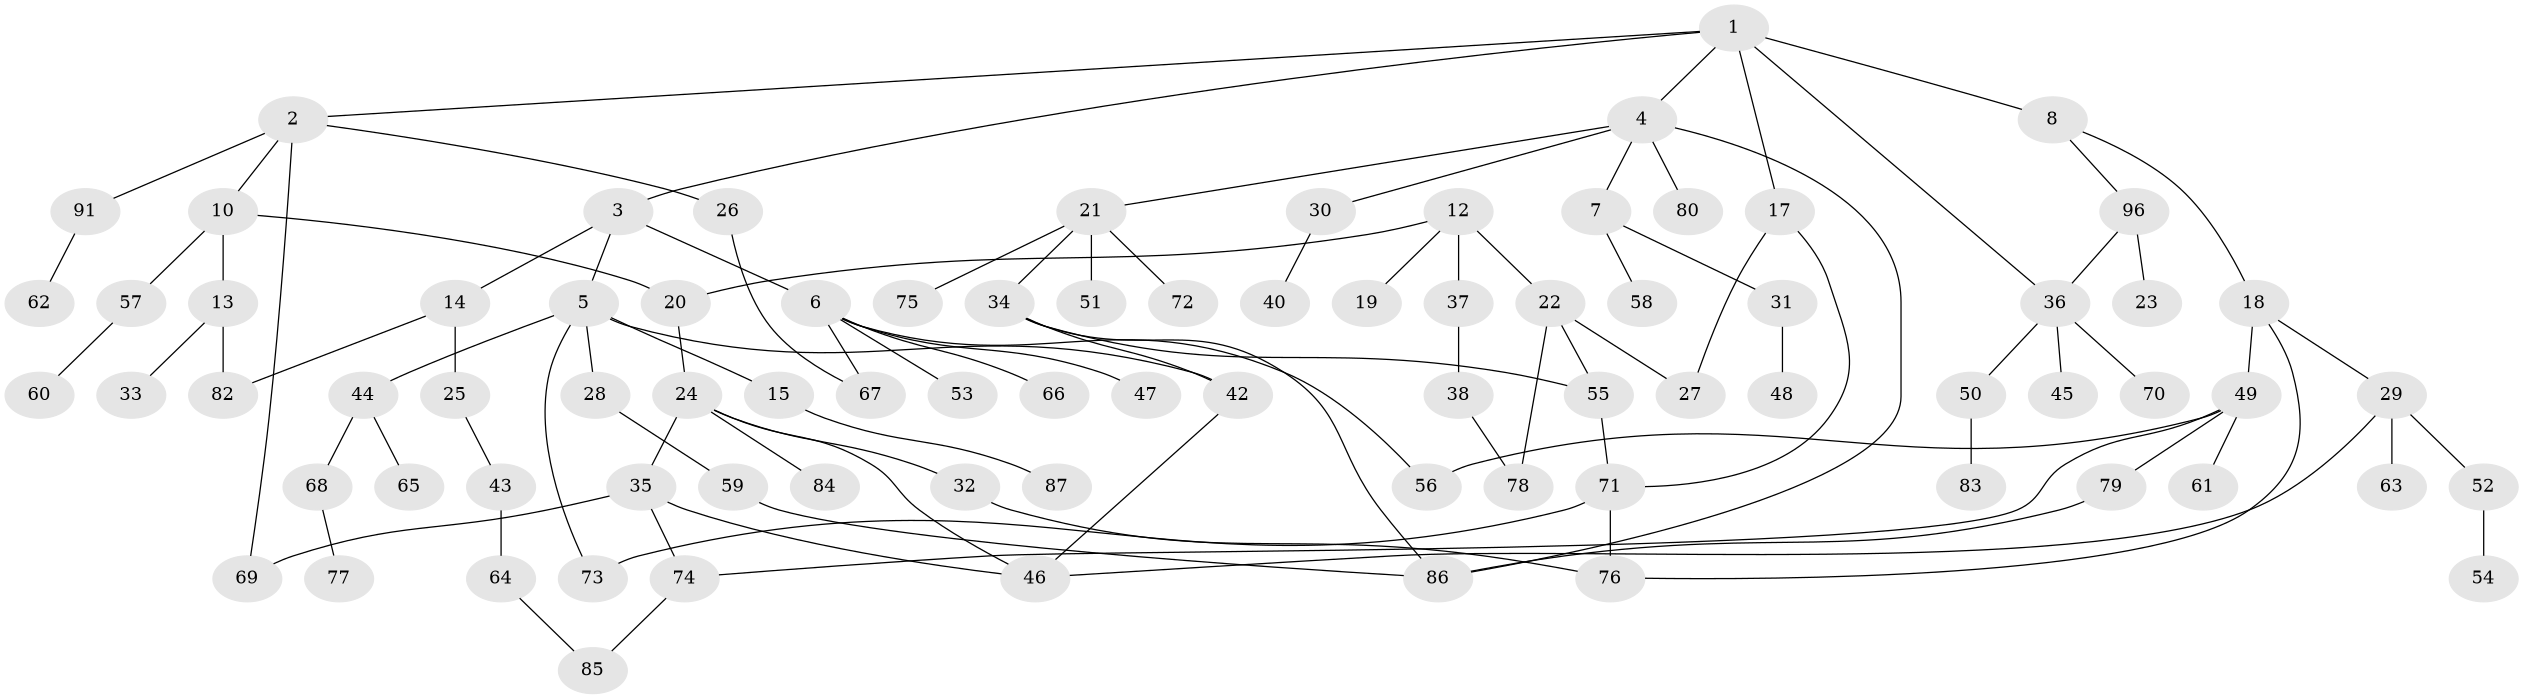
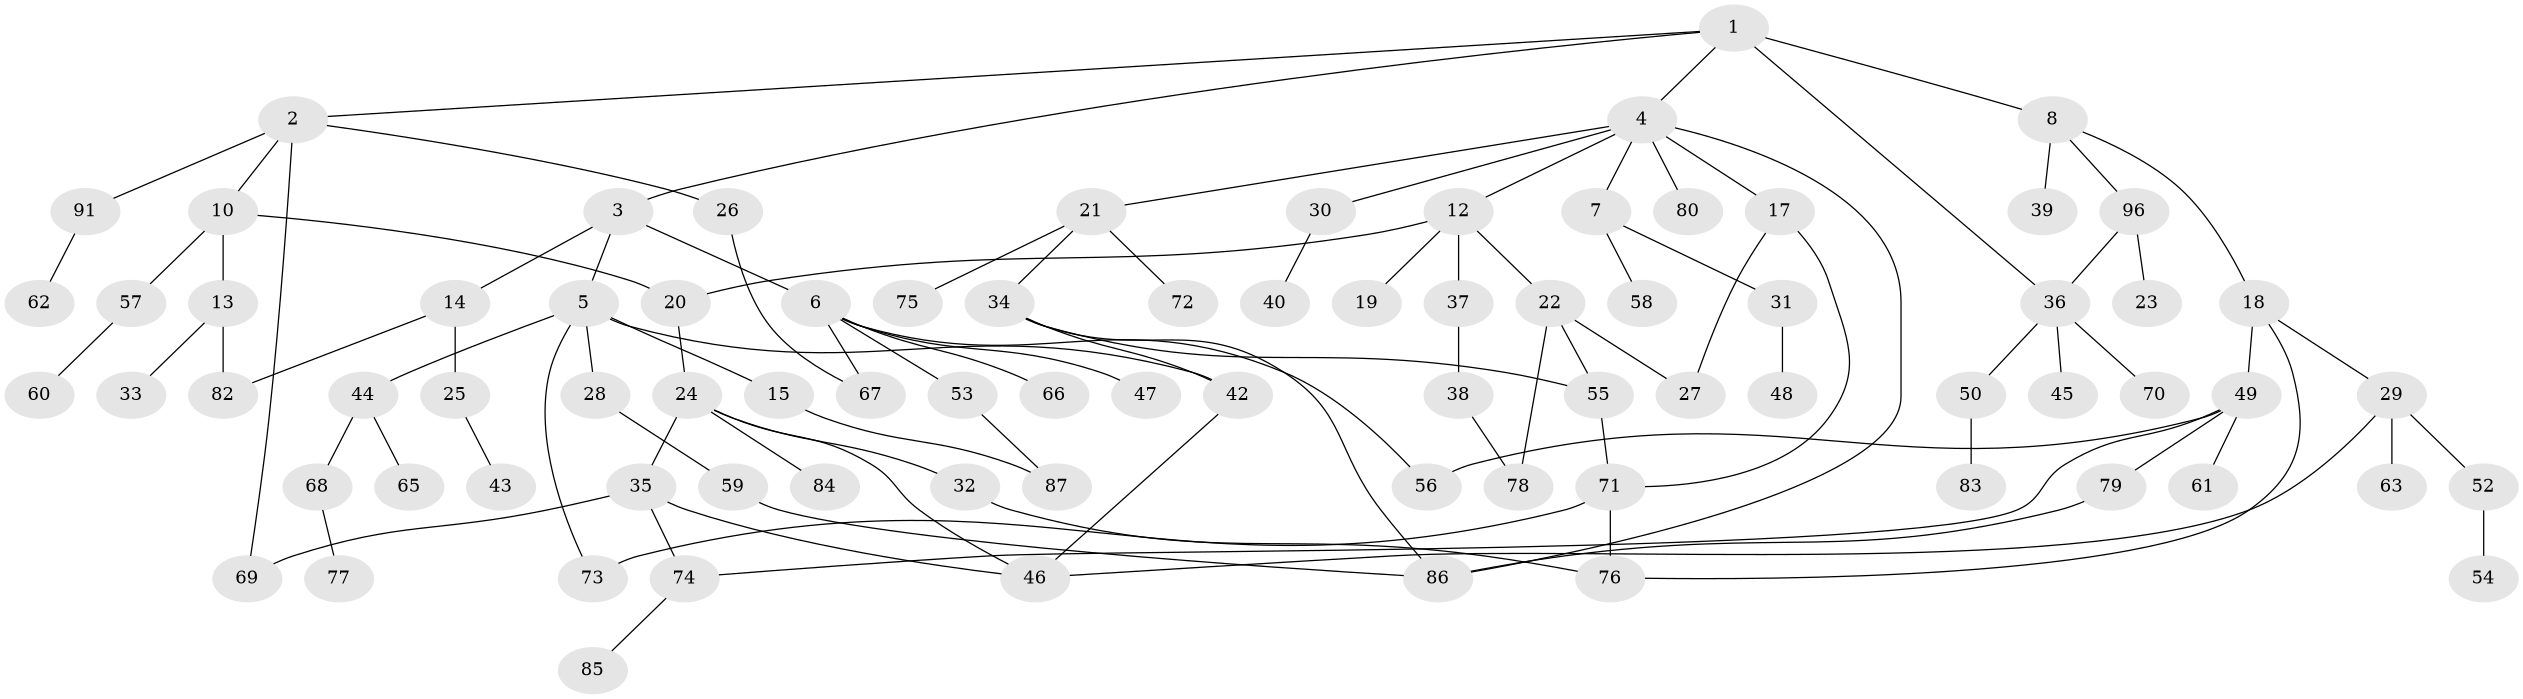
(1757, 120) -> (1711, 166)
none -> (1550, 166)
none -> (2043, 212)
(1091, 303) -> none
none -> (1010, 441)
(501, 579) -> none
